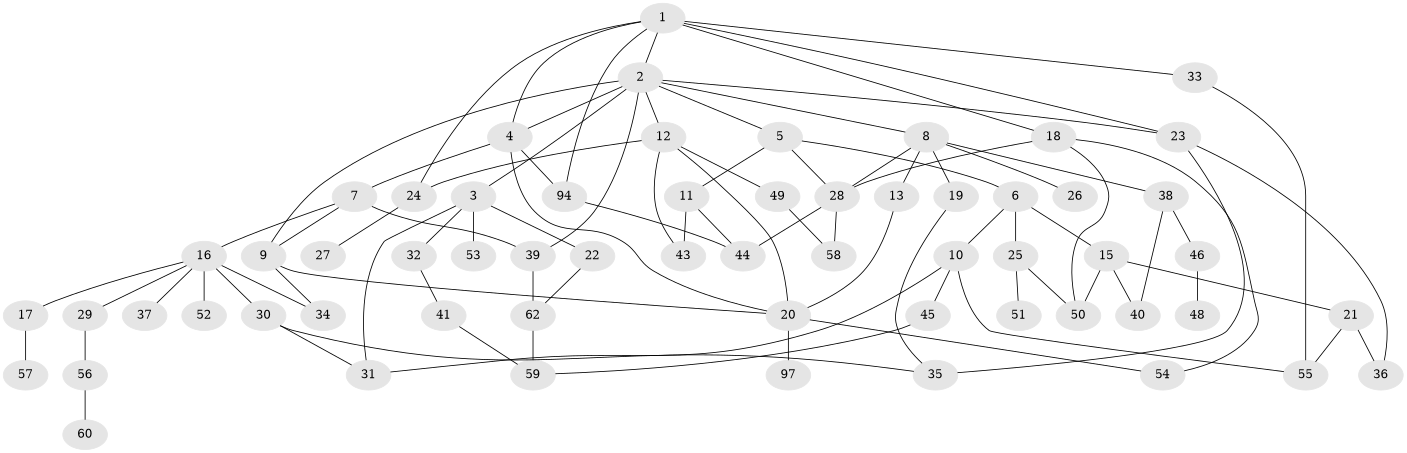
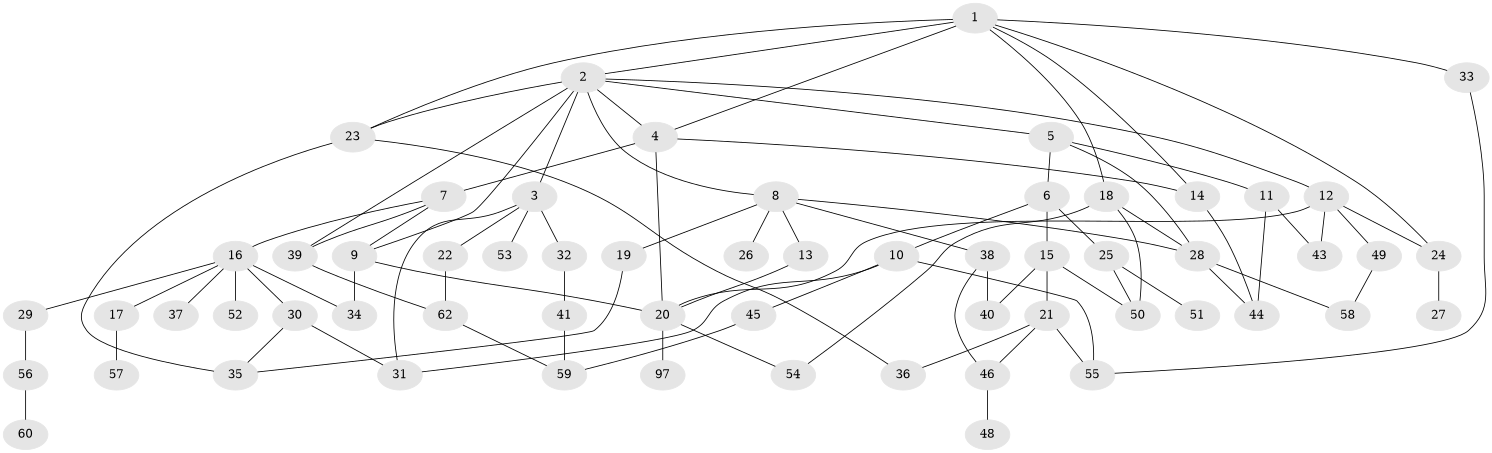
(564, 197) -> (1197, 197)
none -> (1017, 345)
